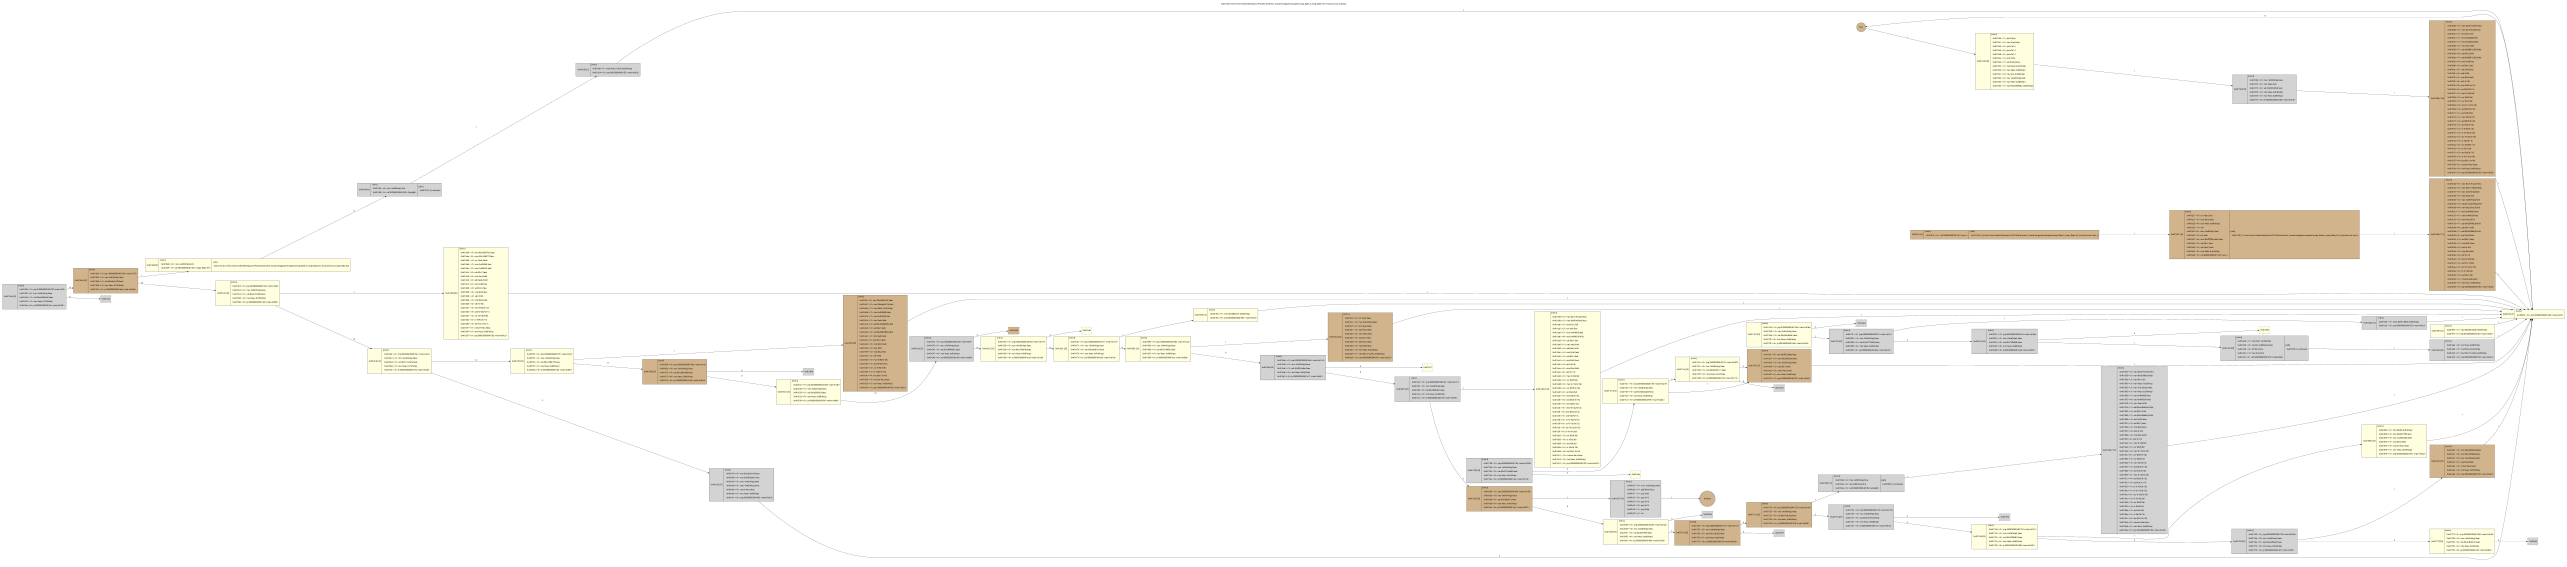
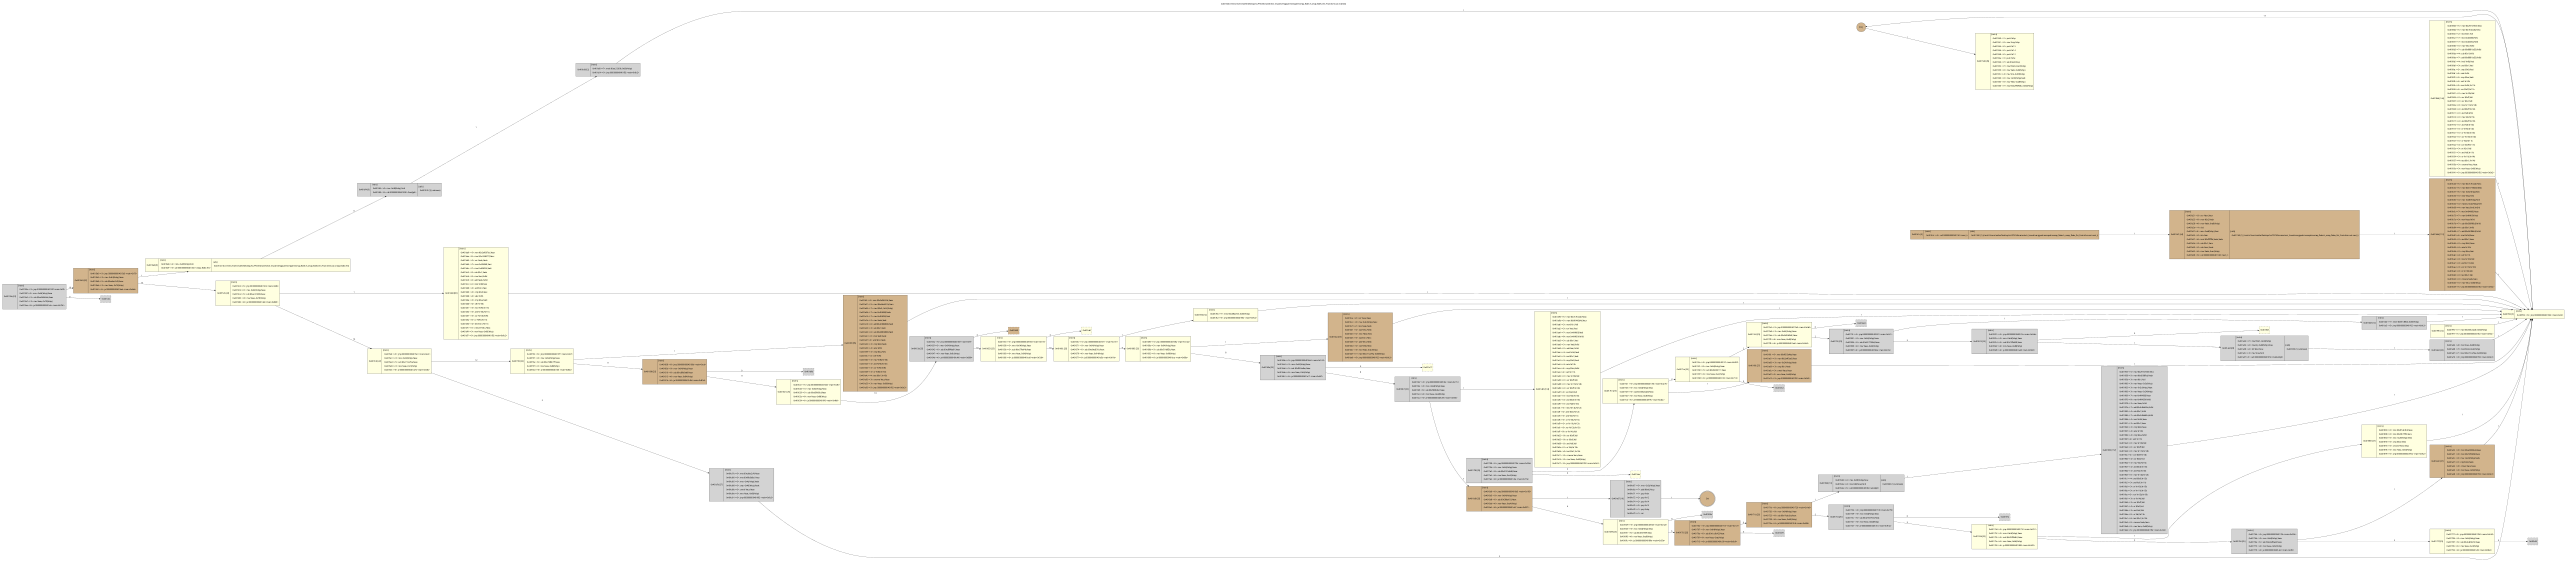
(2264, 89) -> none
(2462, 98) -> (2462, 98)
(1743, 368) -> (1739, 352)
(1707, 499) -> (1707, 499)
